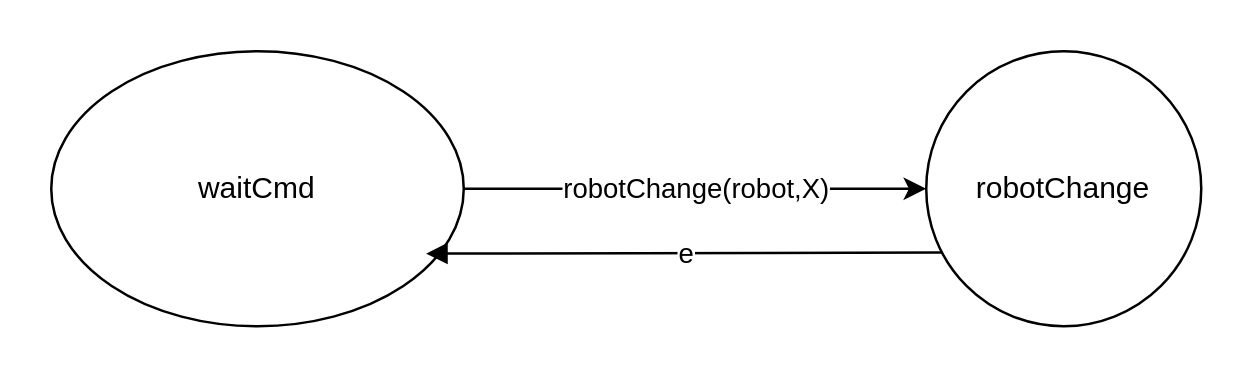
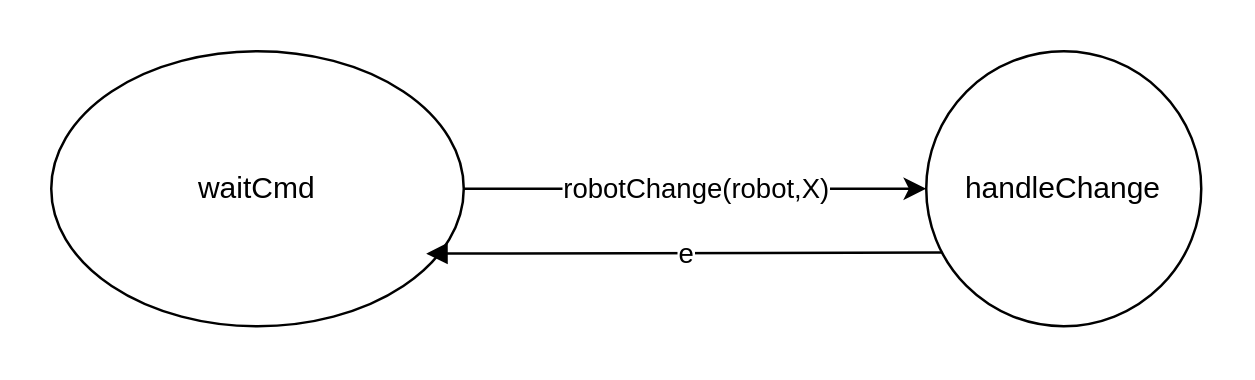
(1064, 189) -> (1064, 189)
